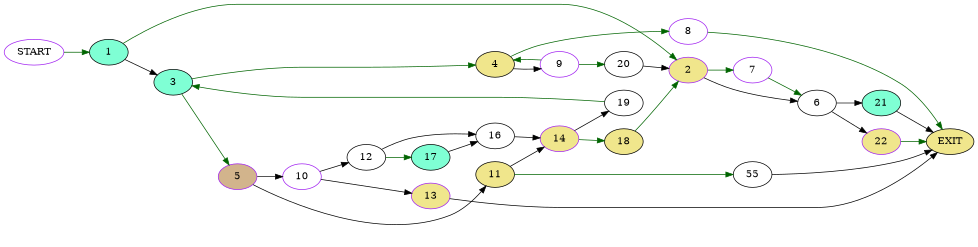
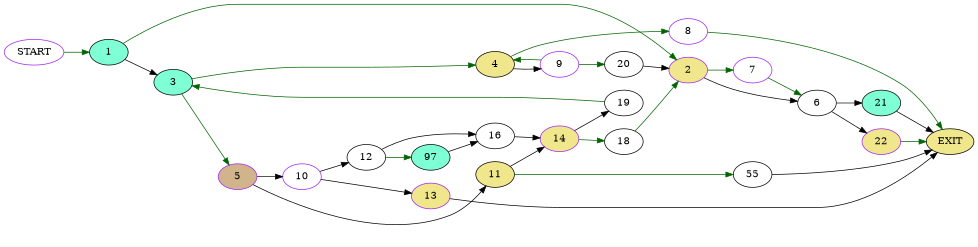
(624, 142) -> (624, 142)
(431, 157) -> (431, 157)
